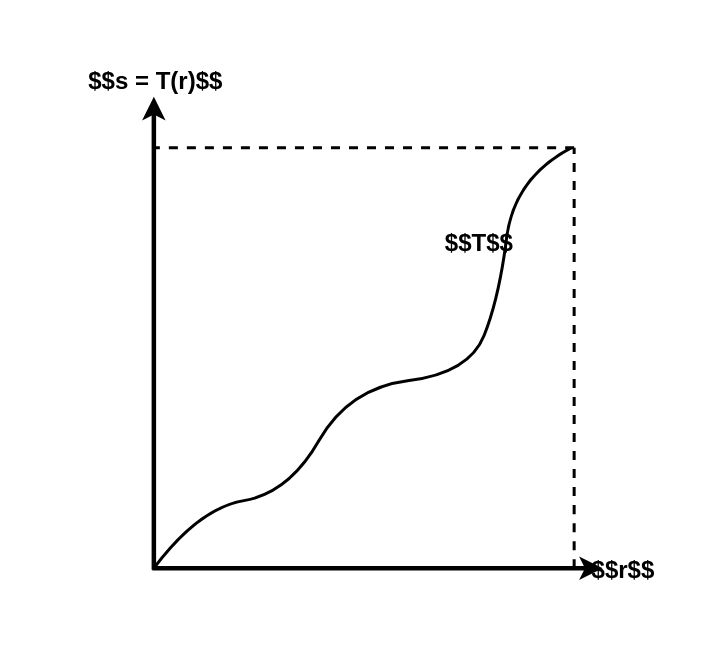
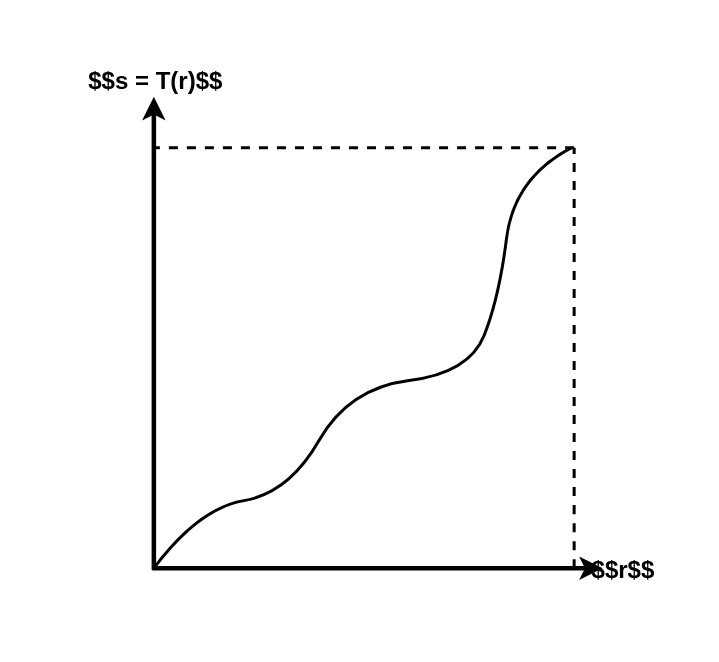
(479, 242) -> none
